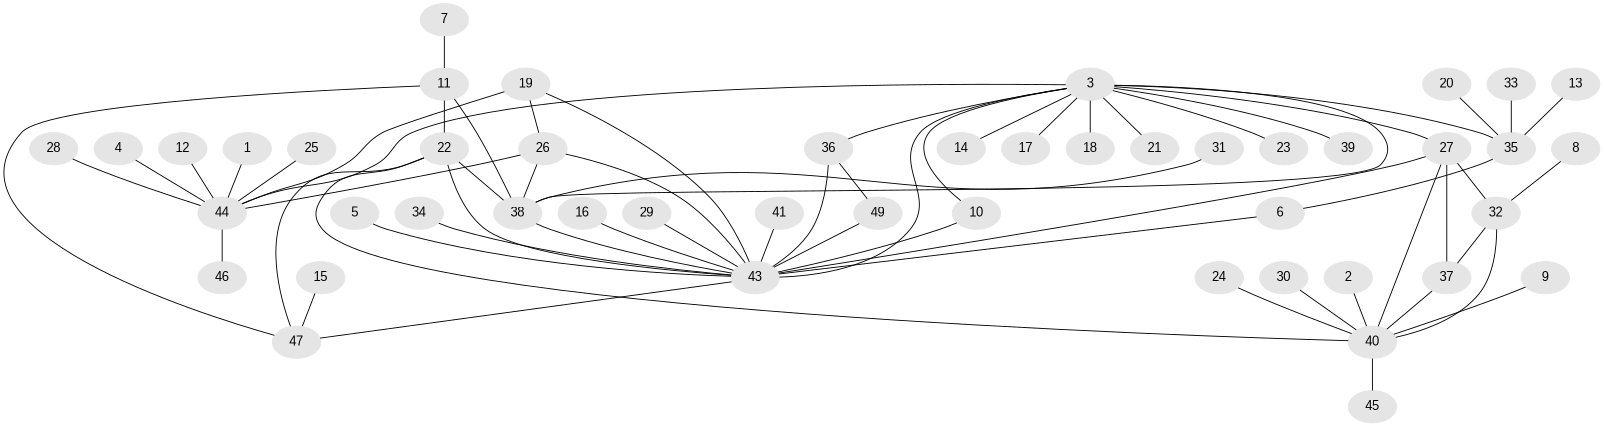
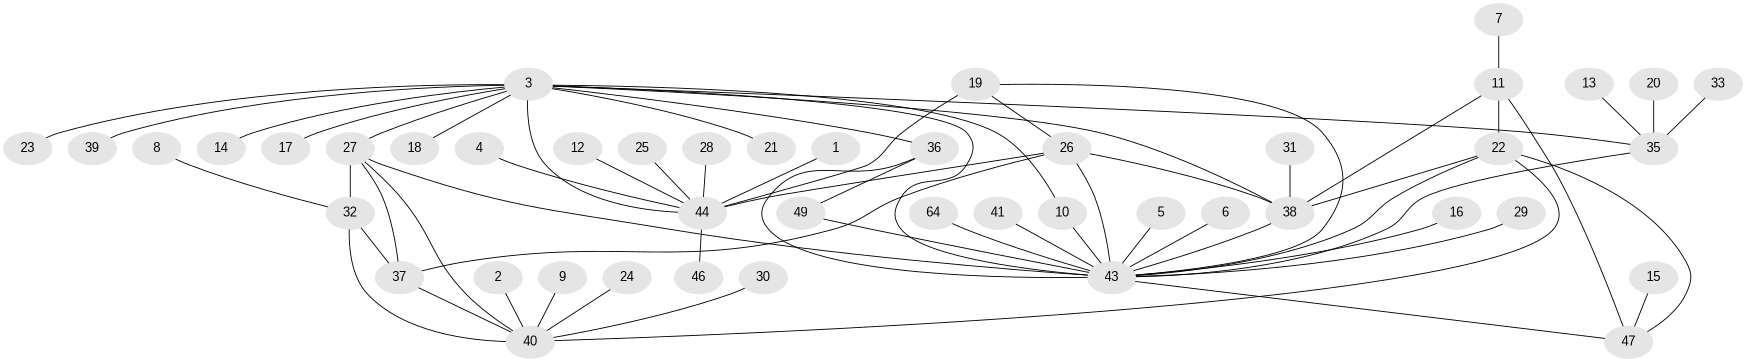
(1399, 188) -> (1388, 228)
(419, 213) -> (933, 213)
none -> (740, 248)
(1372, 407) -> none
